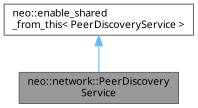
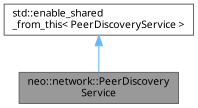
(99, 20) -> (99, 20)
